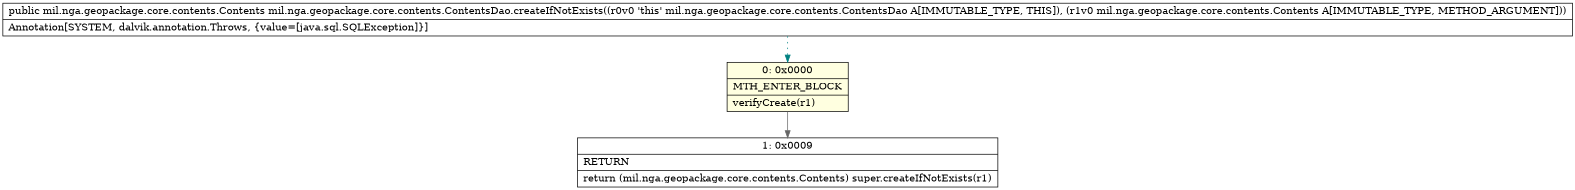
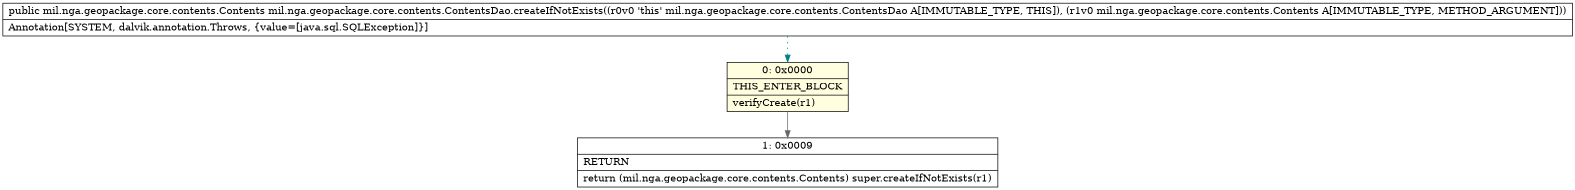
(788, 87) -> (788, 87)
